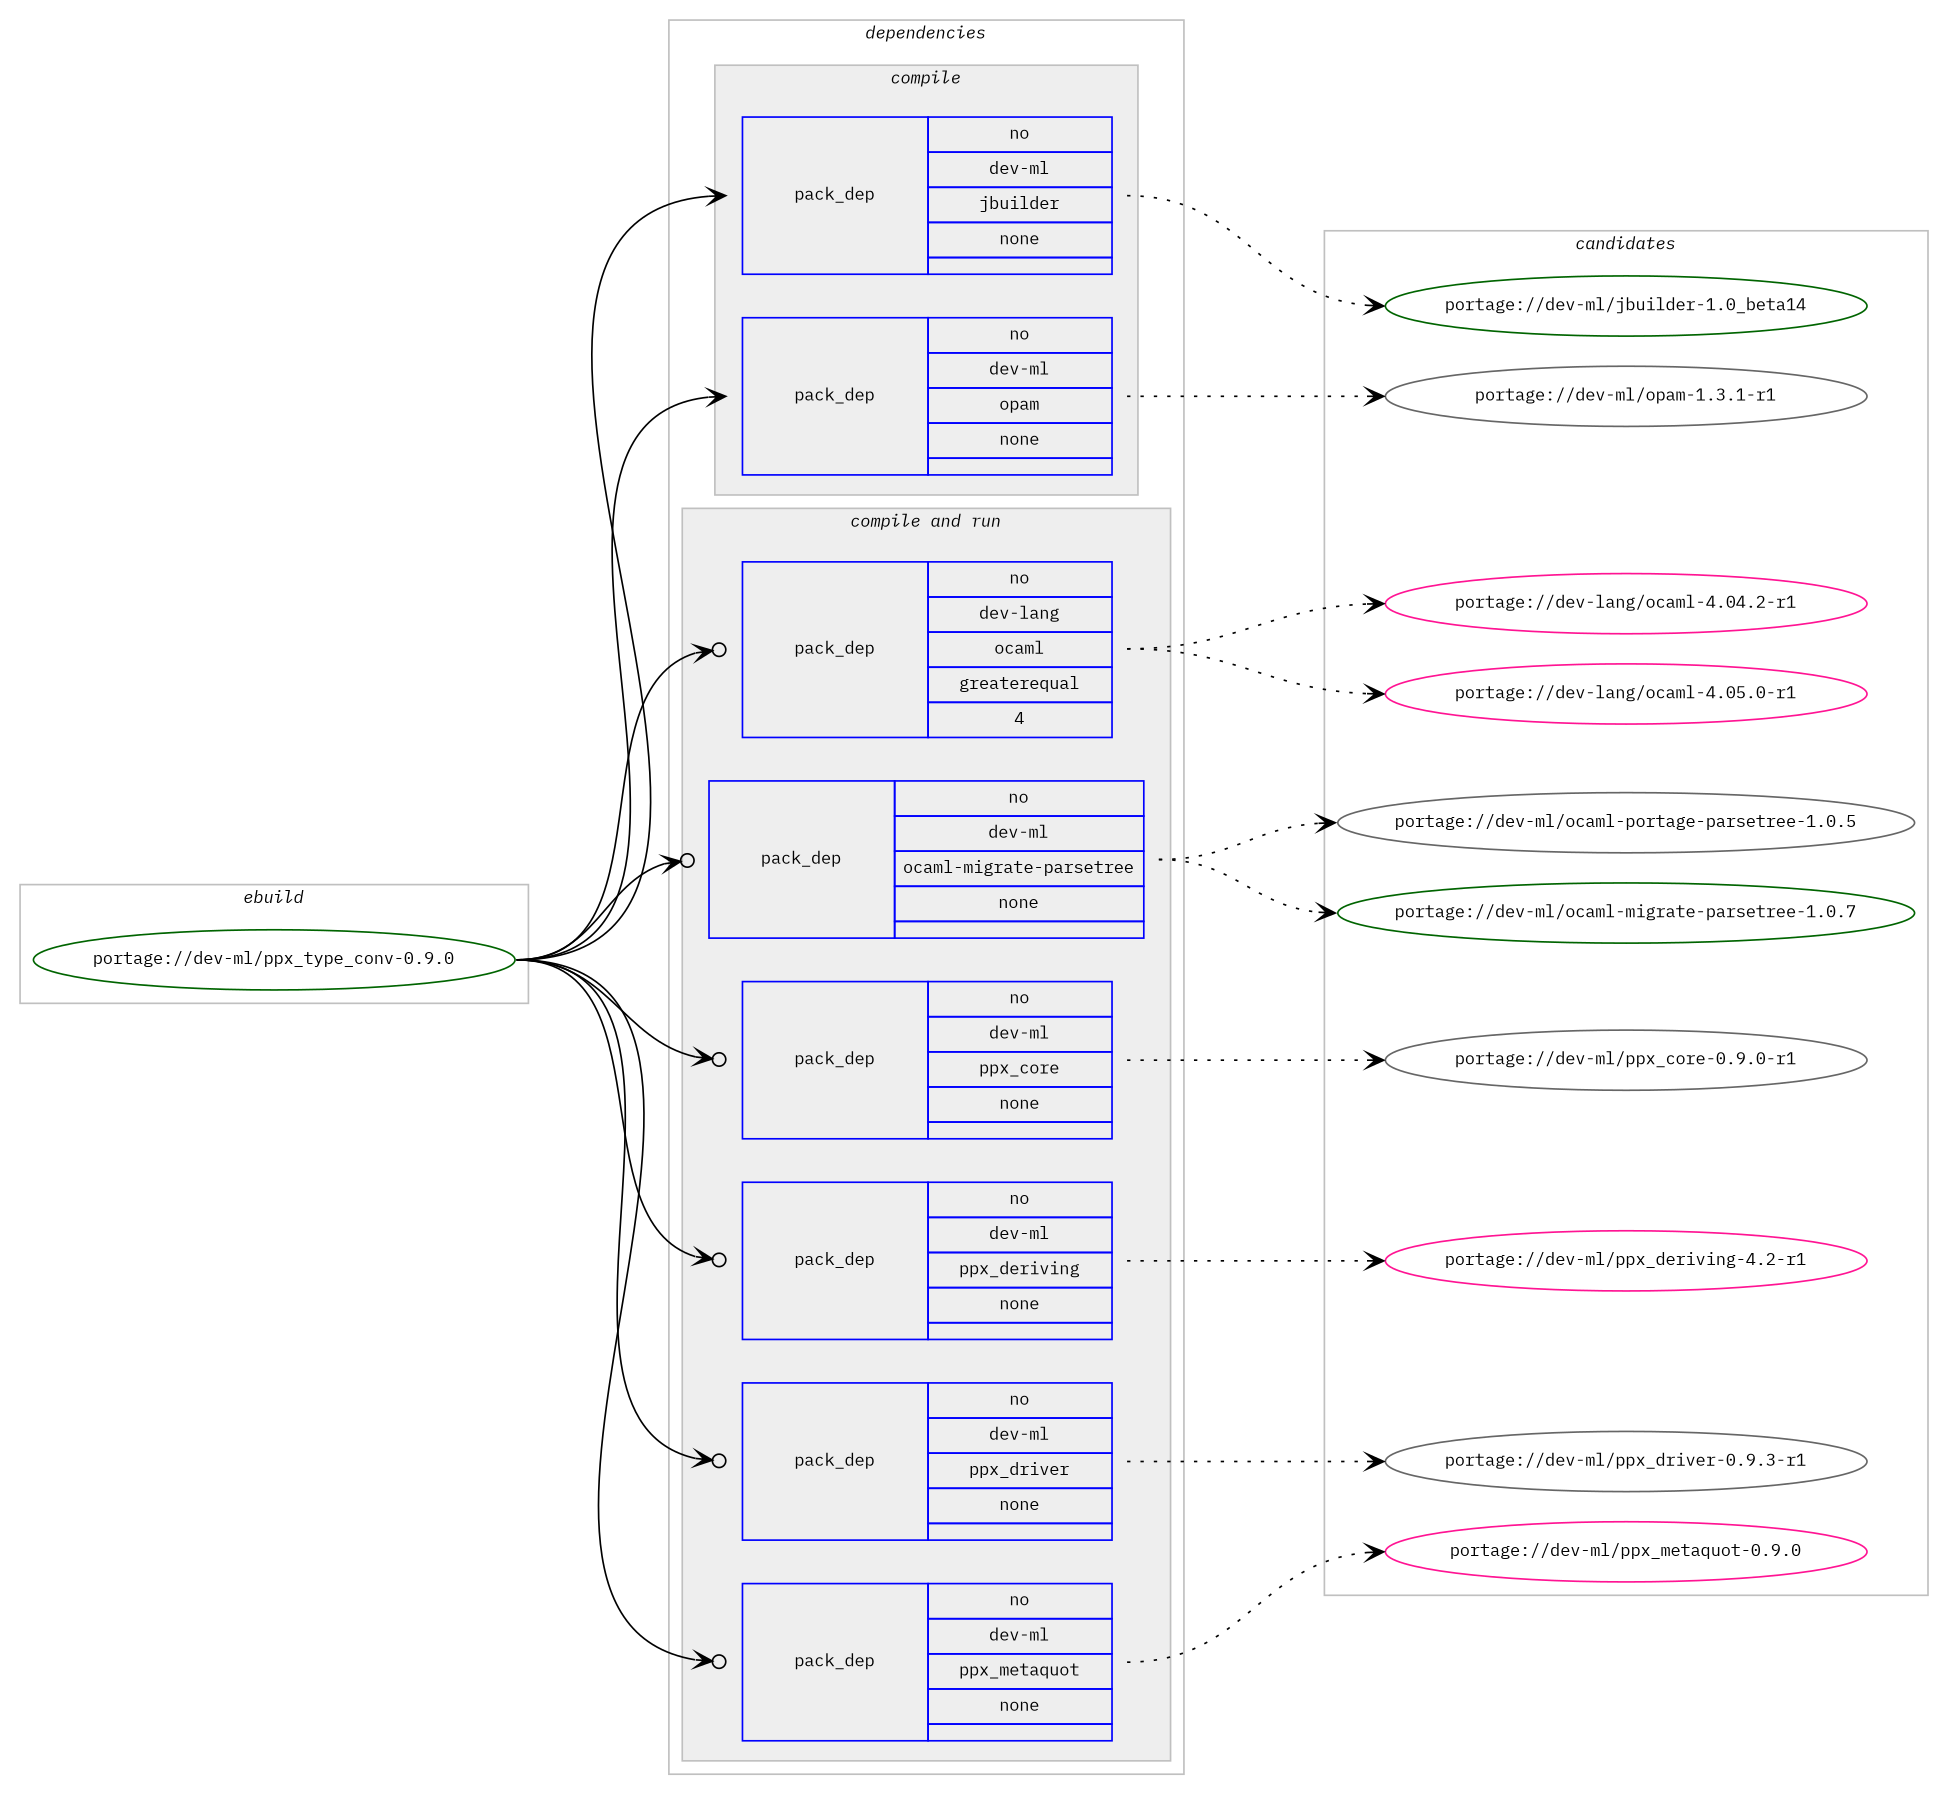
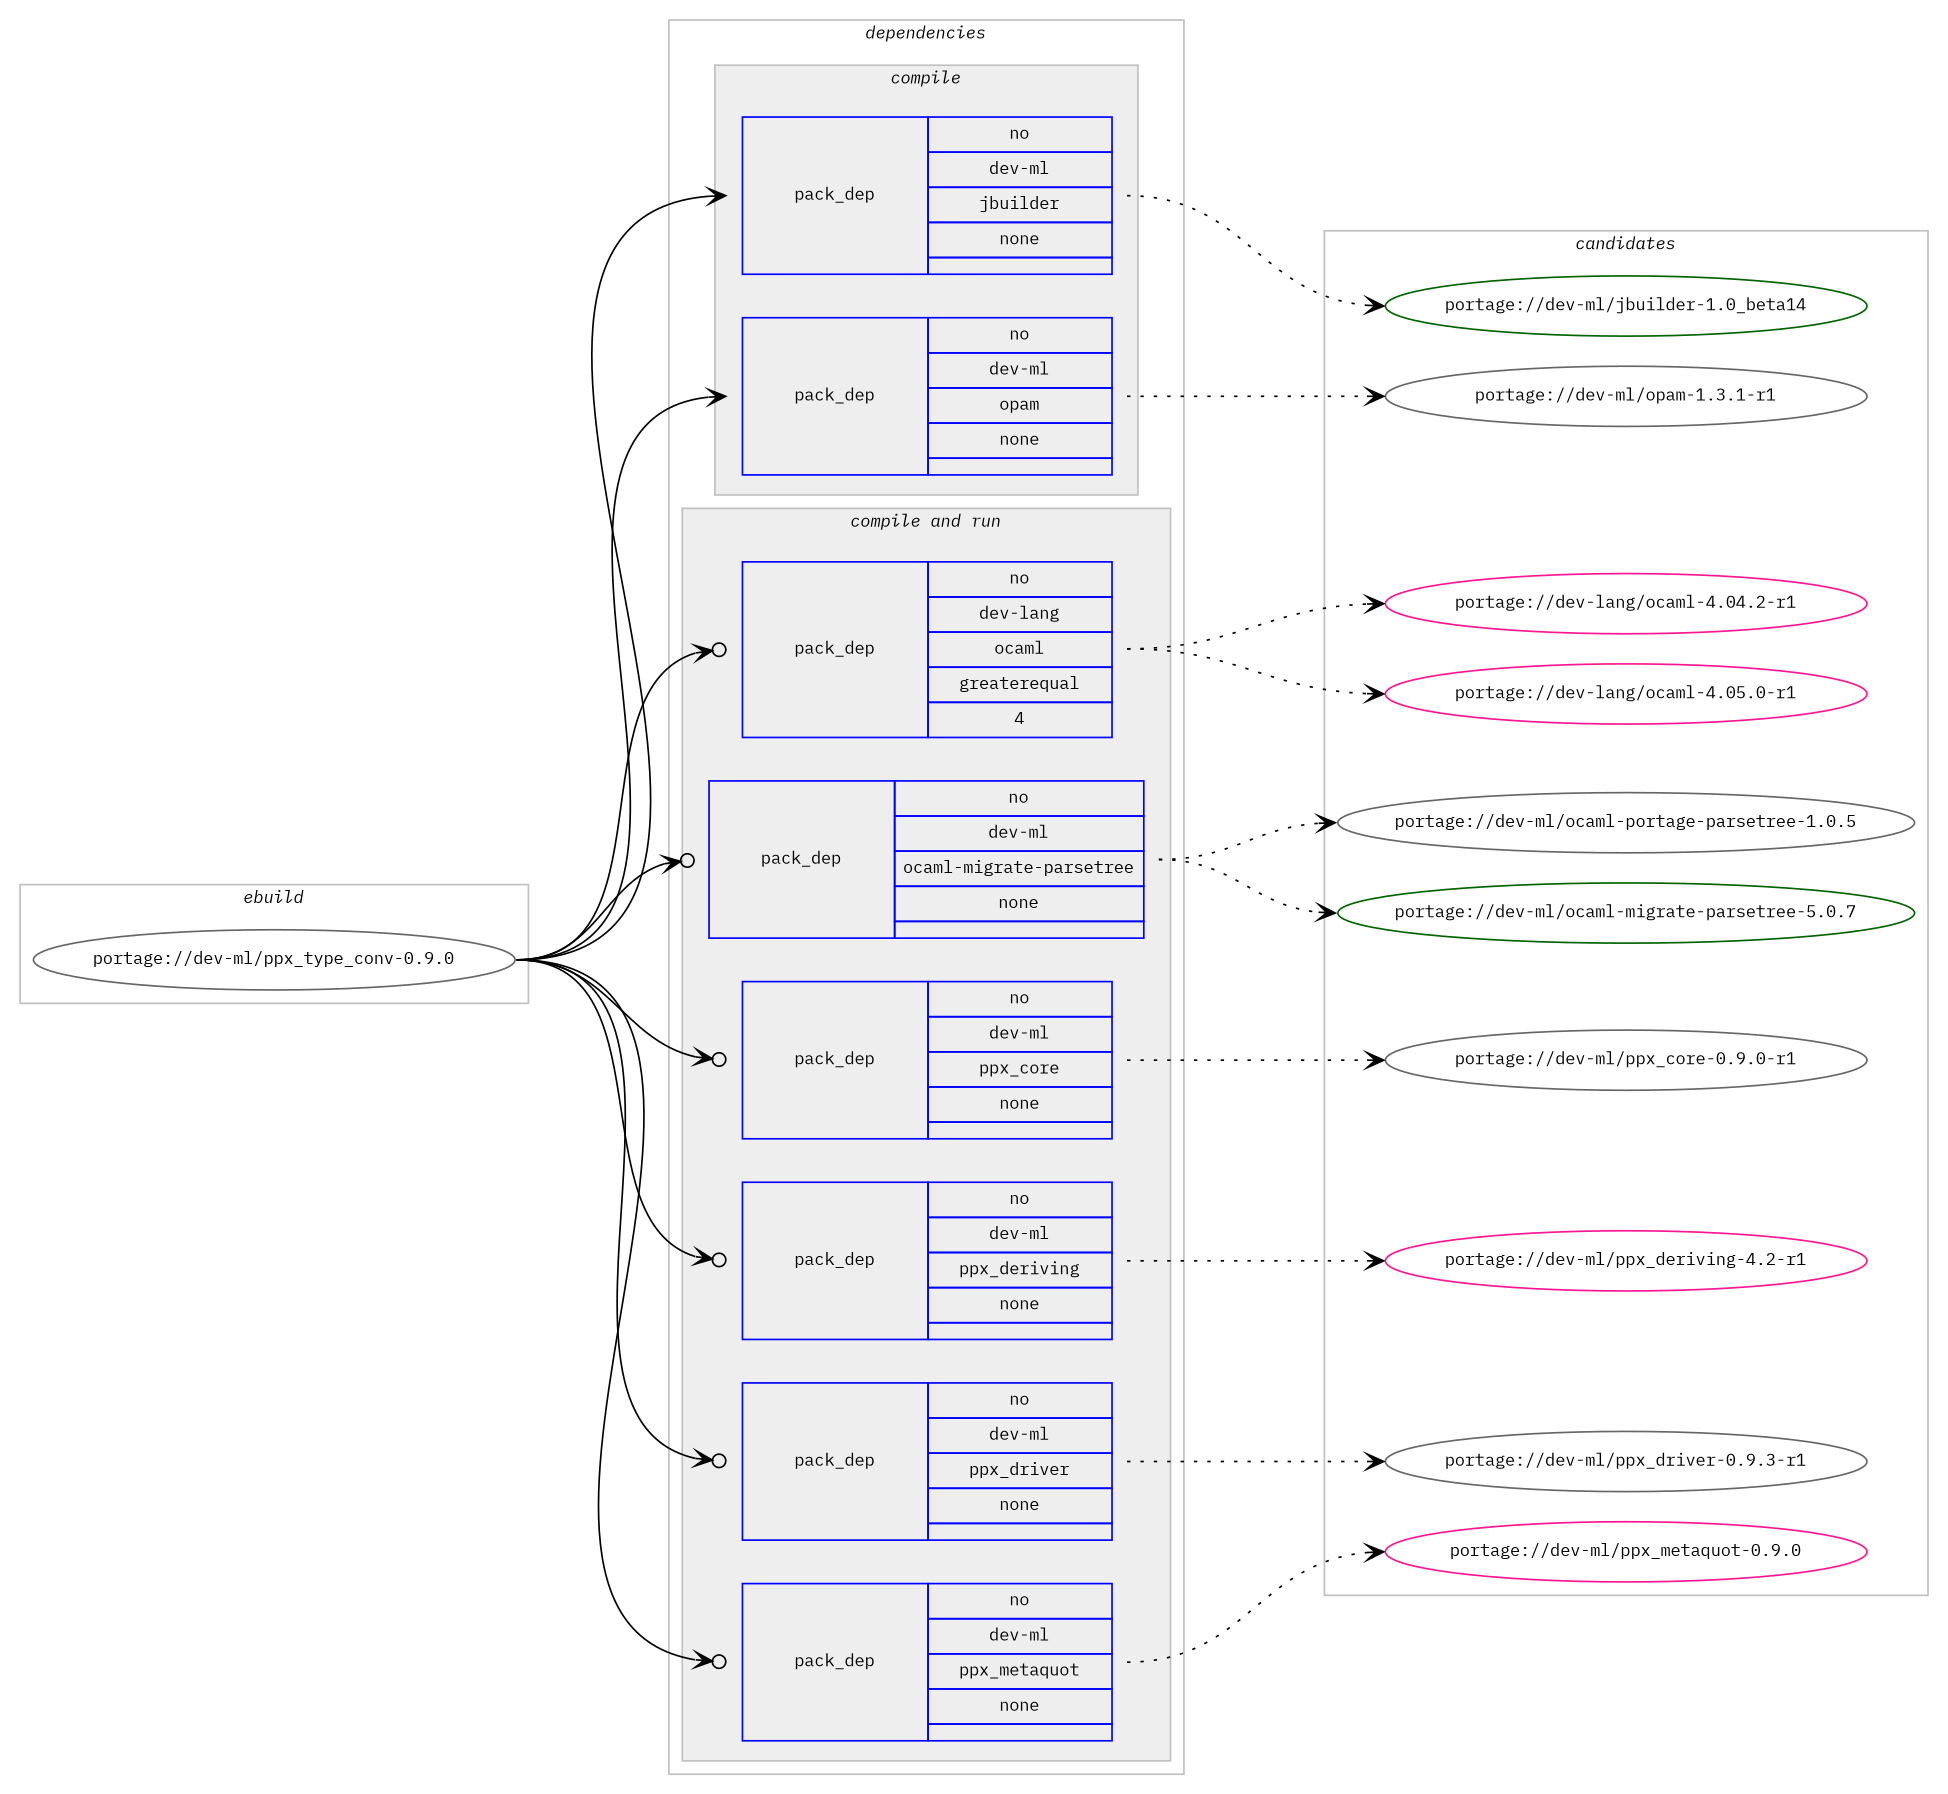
(1626, 913) -> (1626, 913)
(274, 960) -> (274, 960)
